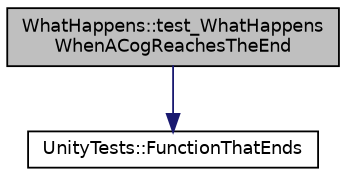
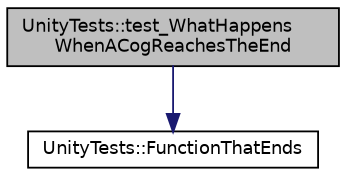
(173, 37) -> (173, 37)
